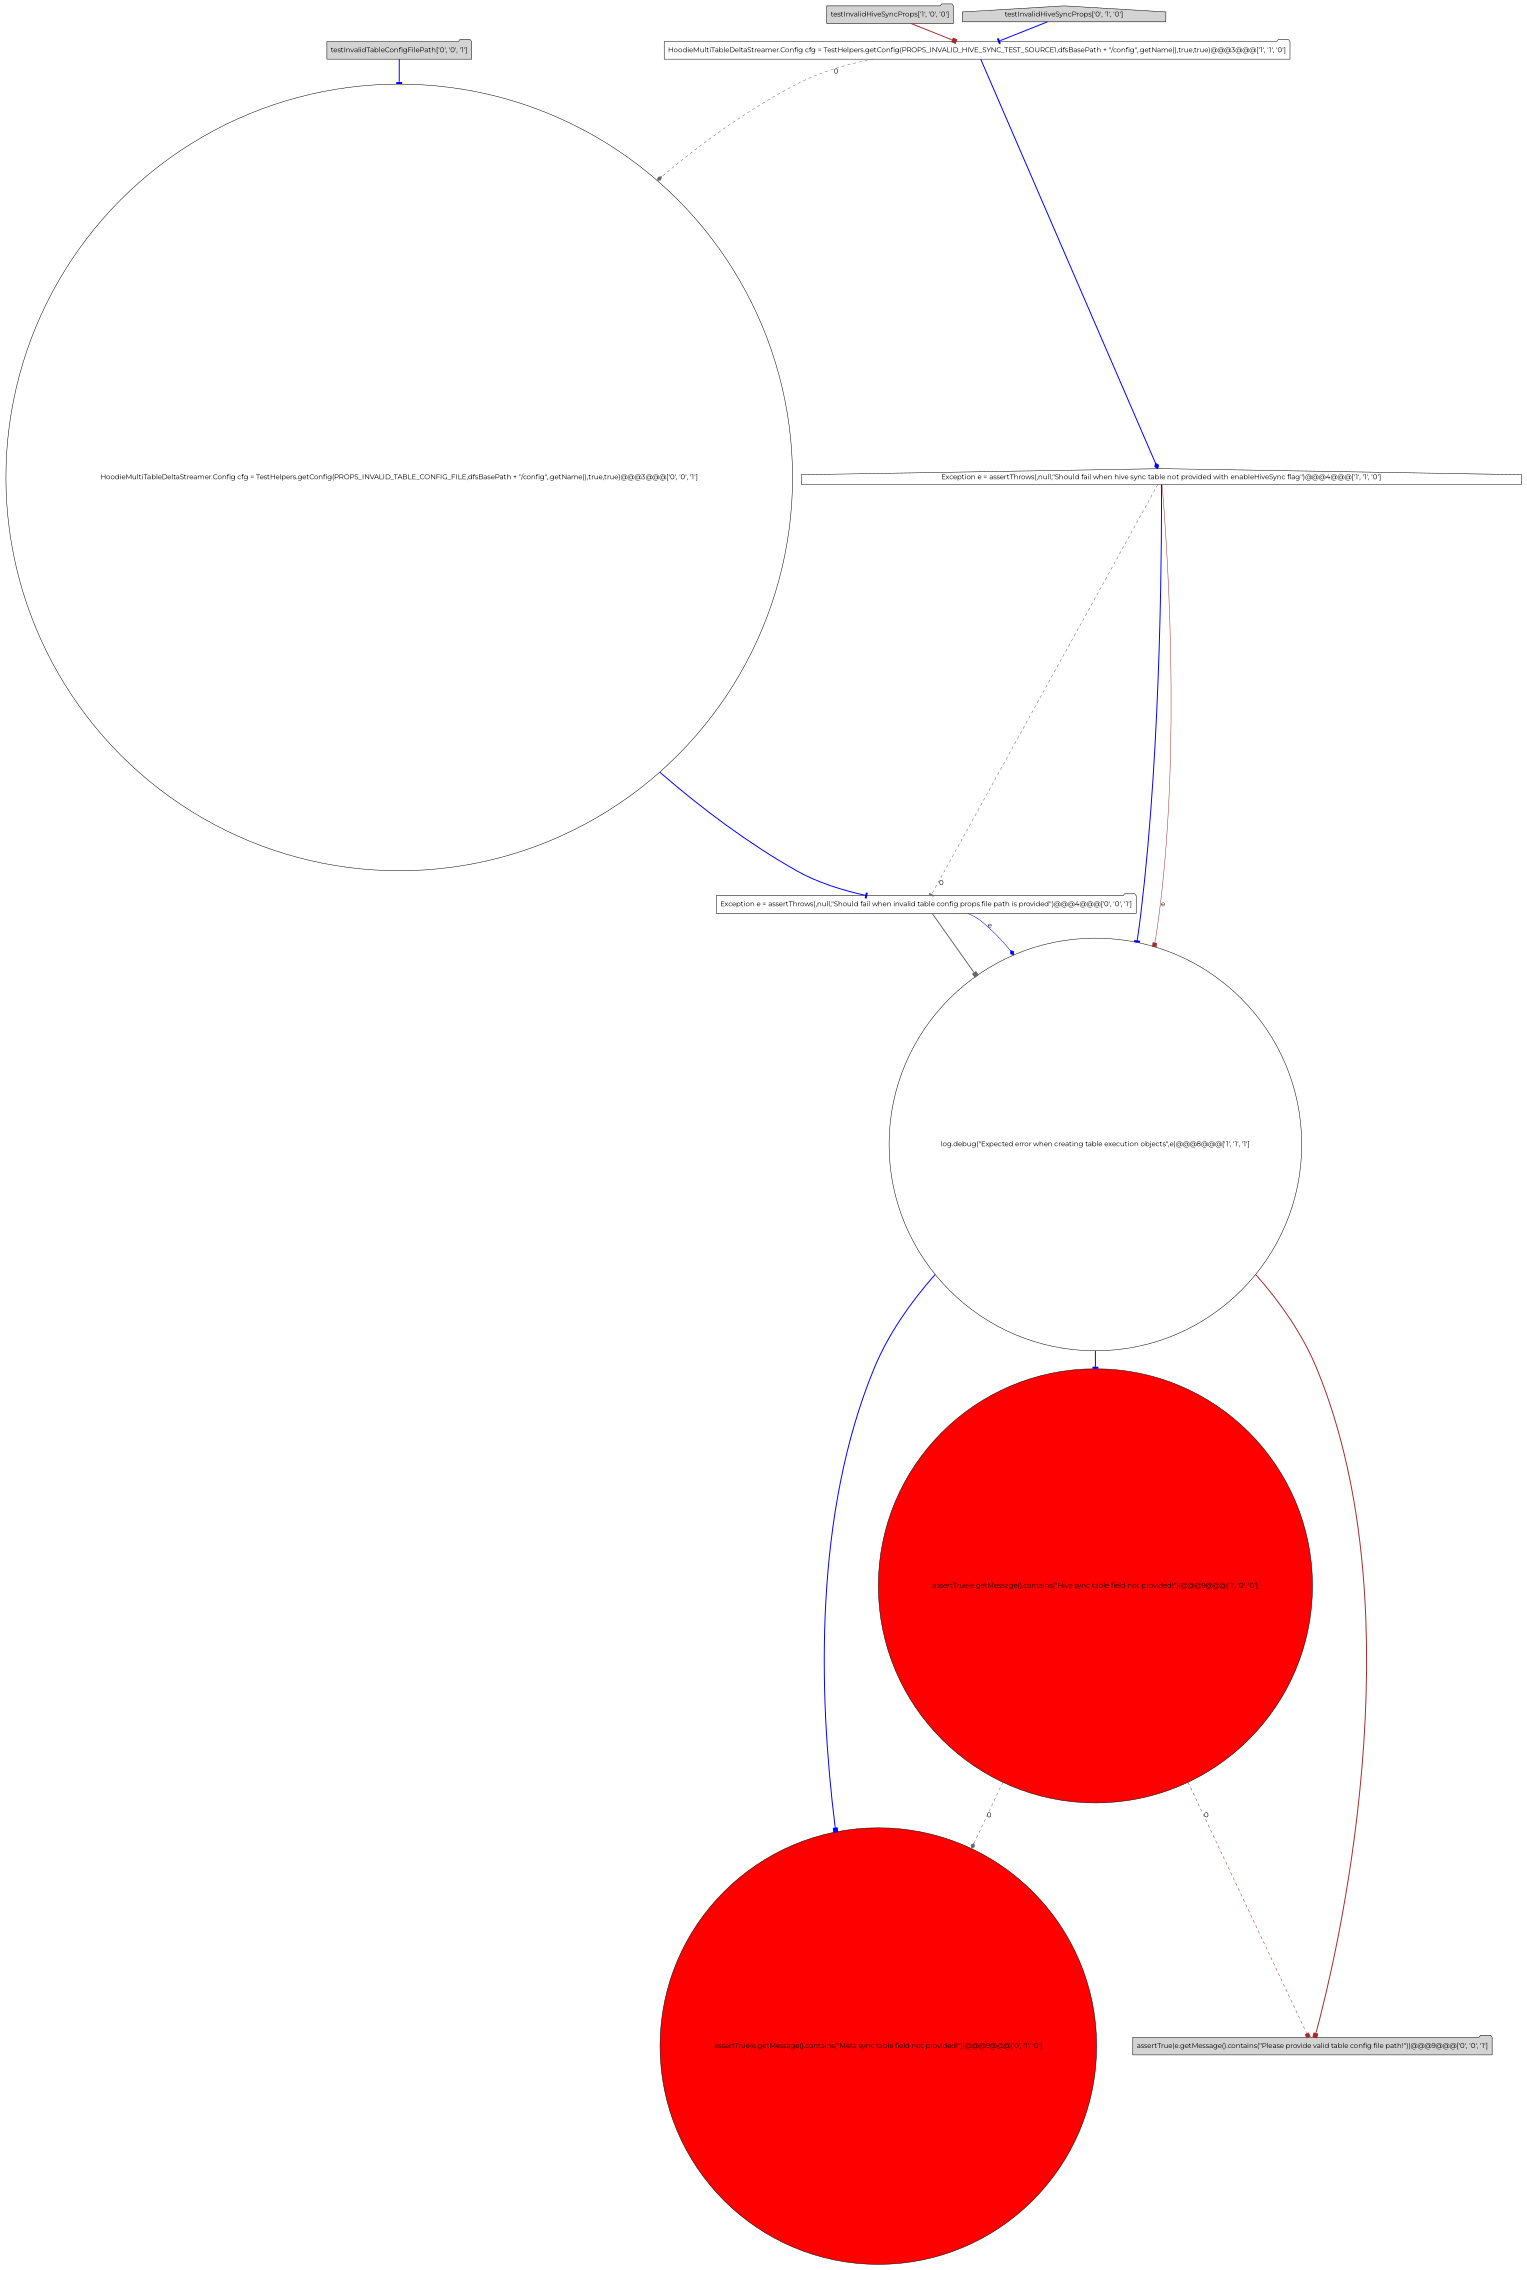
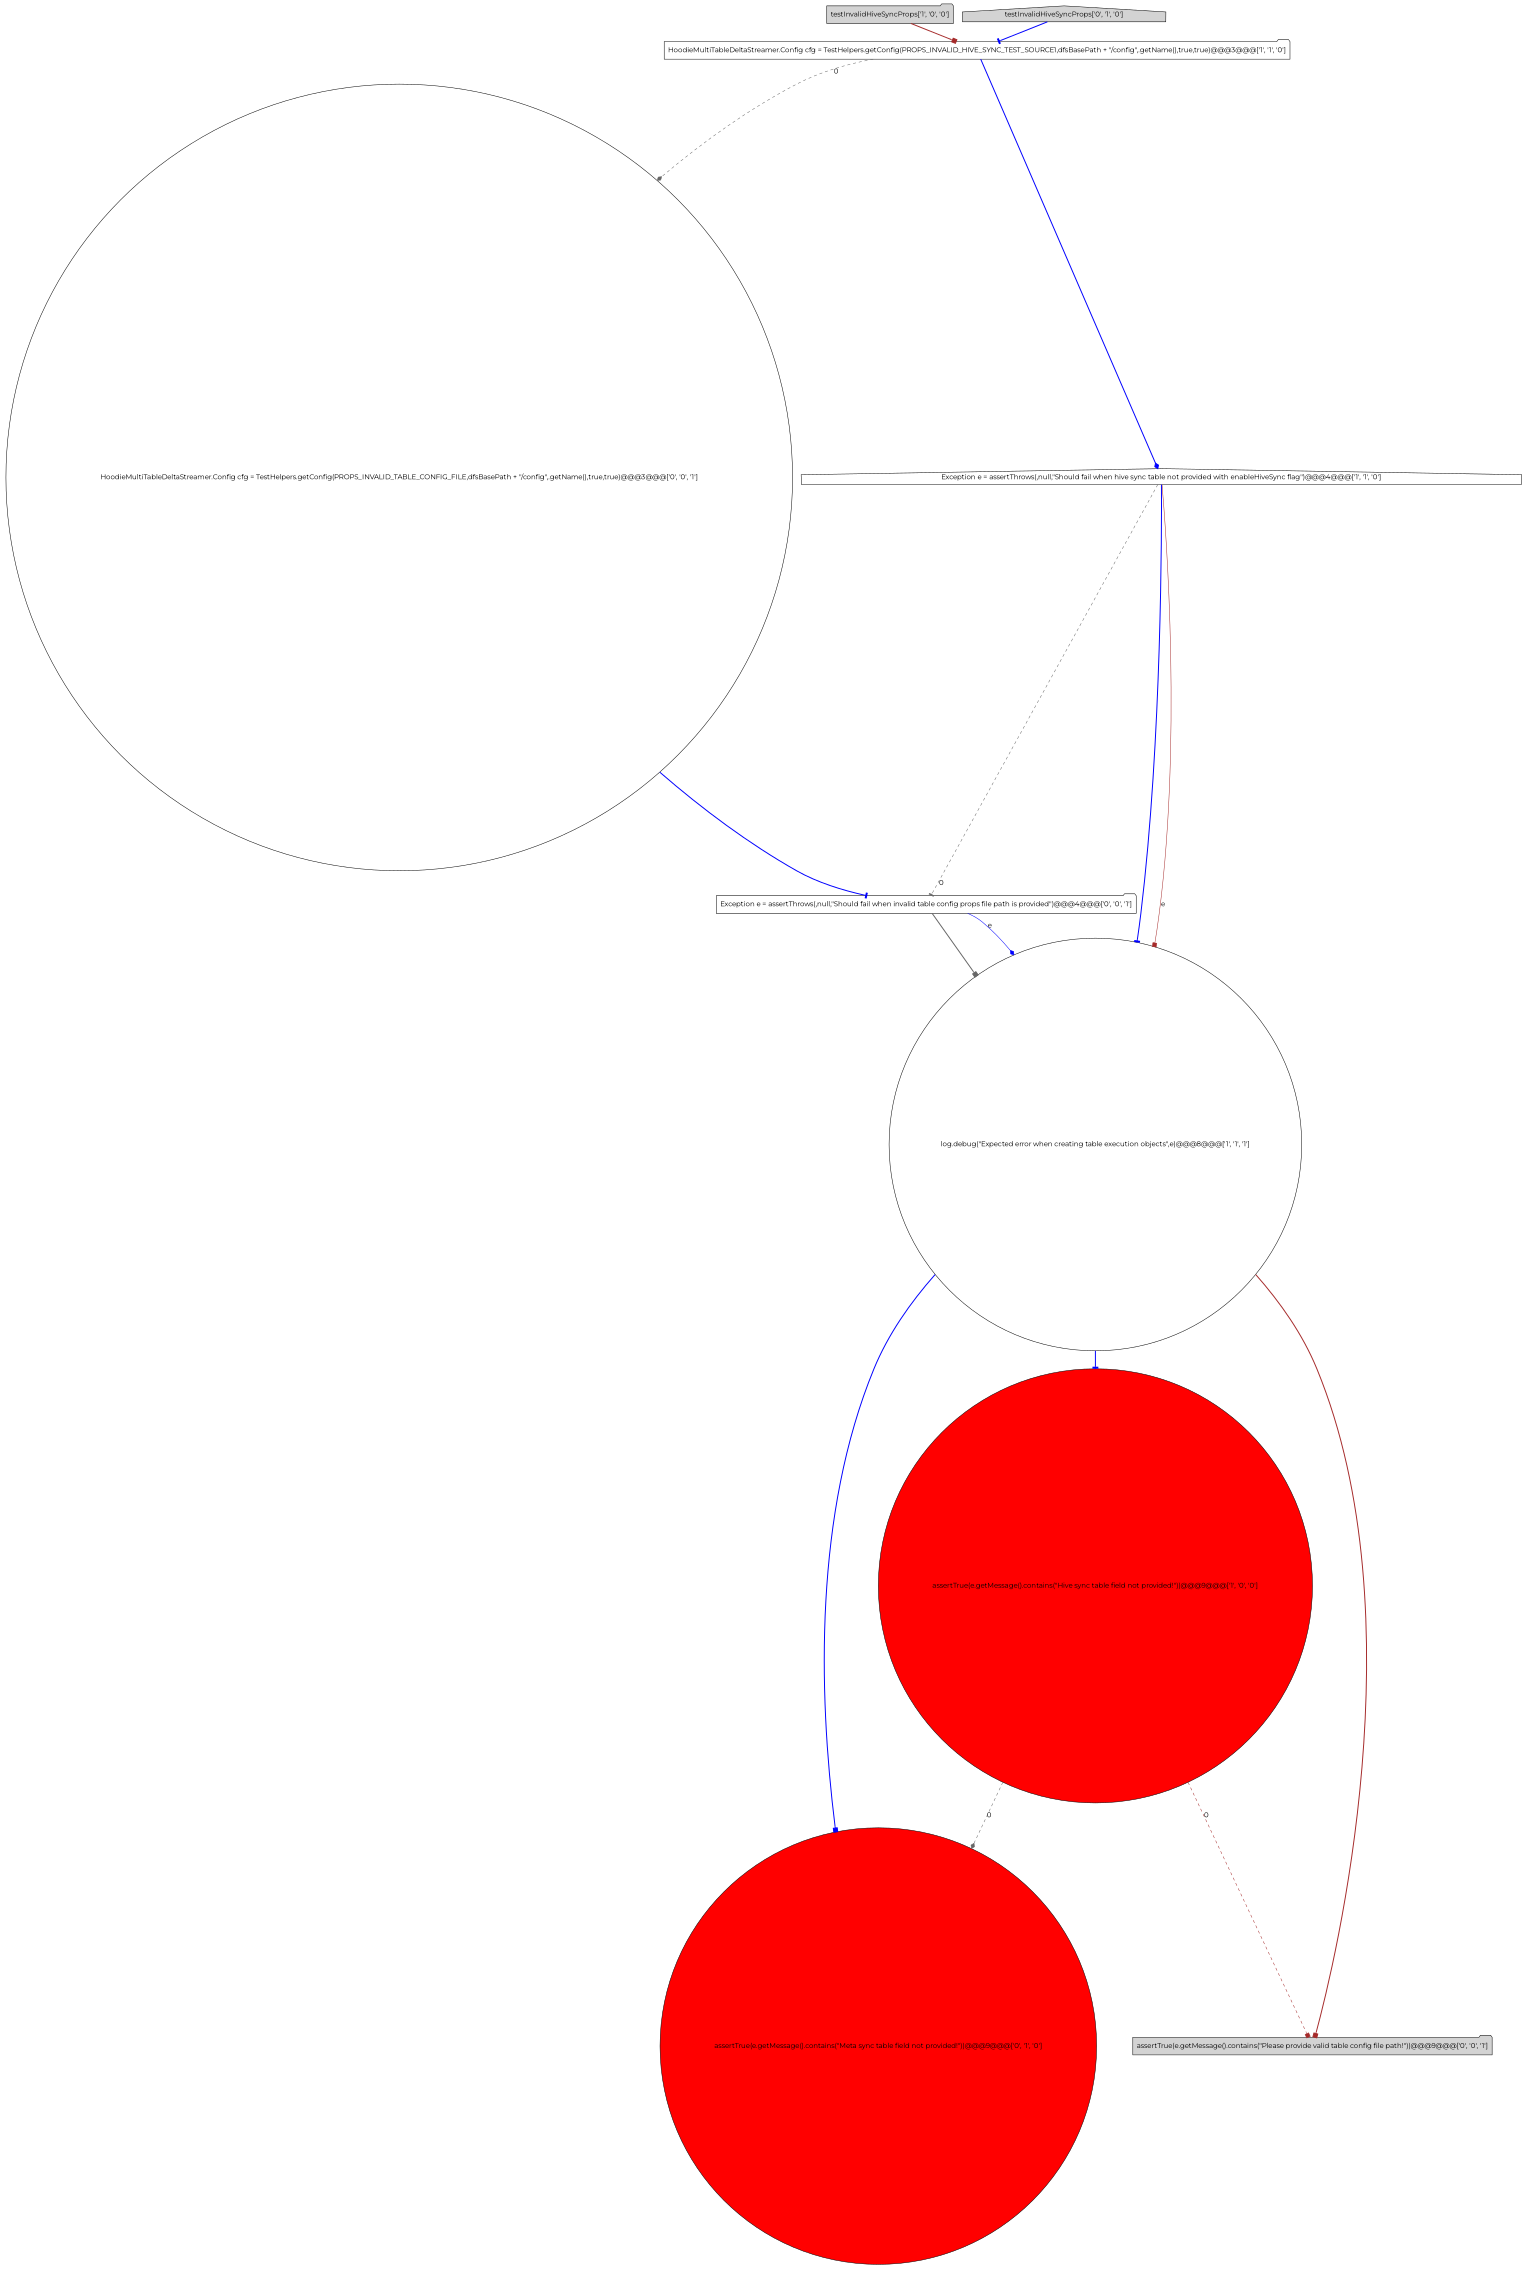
(399, 50) -> none
